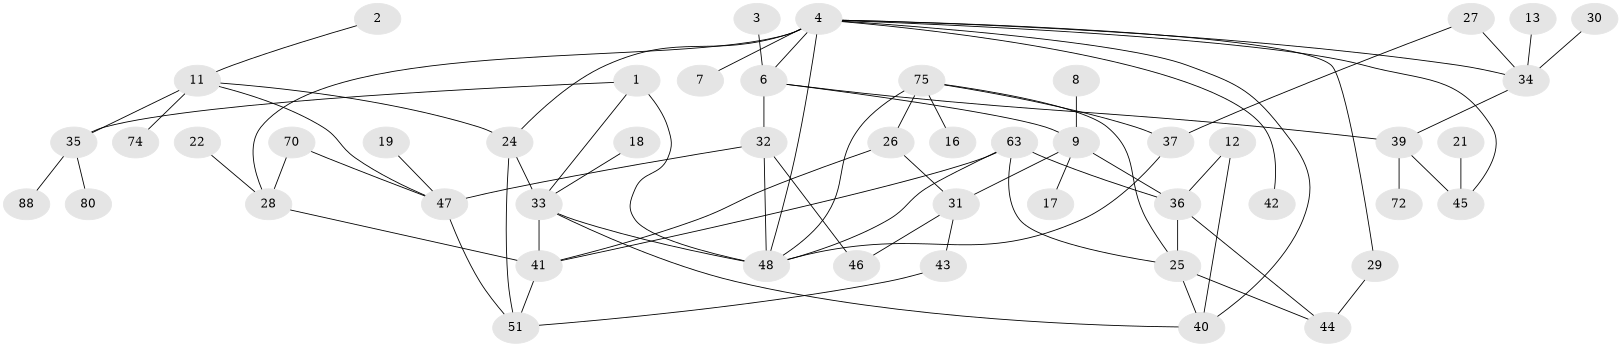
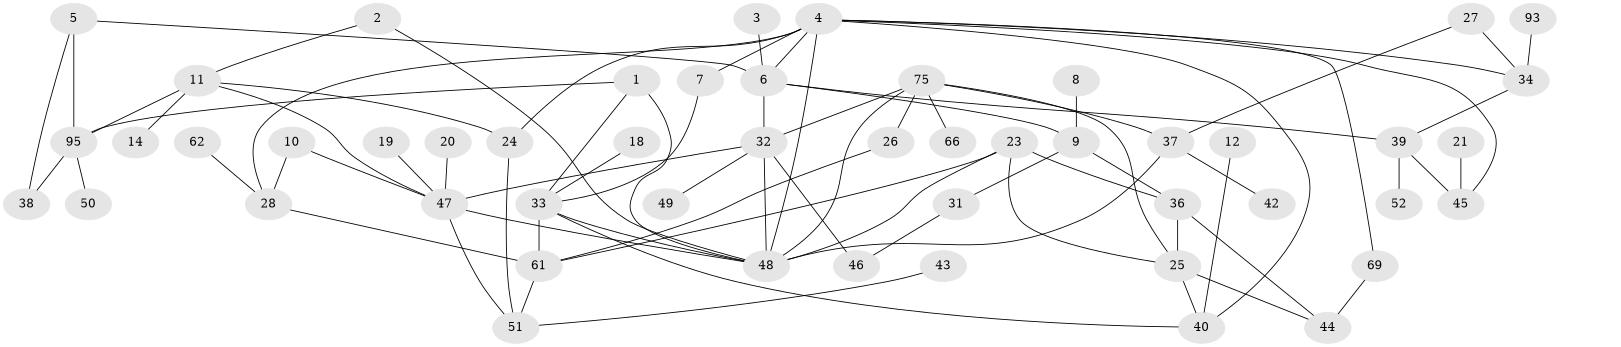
none -> (74, 19)
(1533, 19) -> (1533, 19)
(1595, 19) -> none
(1092, 57) -> (1221, 173)
none -> (843, 112)
(74, 142) -> (74, 142)
(136, 142) -> (136, 142)
(197, 142) -> (197, 142)
(292, 142) -> (292, 142)
none -> (448, 142)
(953, 142) -> (953, 142)
(1015, 142) -> (1015, 142)
none -> (567, 155)
(921, 171) -> none
(524, 173) -> (633, 181)
(1205, 173) -> none
(27, 204) -> (27, 204)
(88, 204) -> (88, 204)
none -> (666, 204)
(1051, 204) -> none
(1399, 204) -> (1399, 204)
(950, 235) -> none
none -> (591, 236)
(539, 266) -> (539, 266)
(1375, 266) -> (1375, 266)
